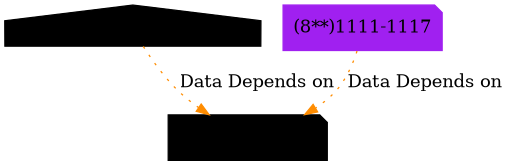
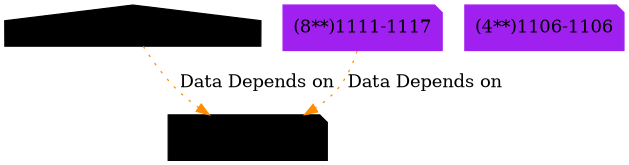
none -> (544, 28)
